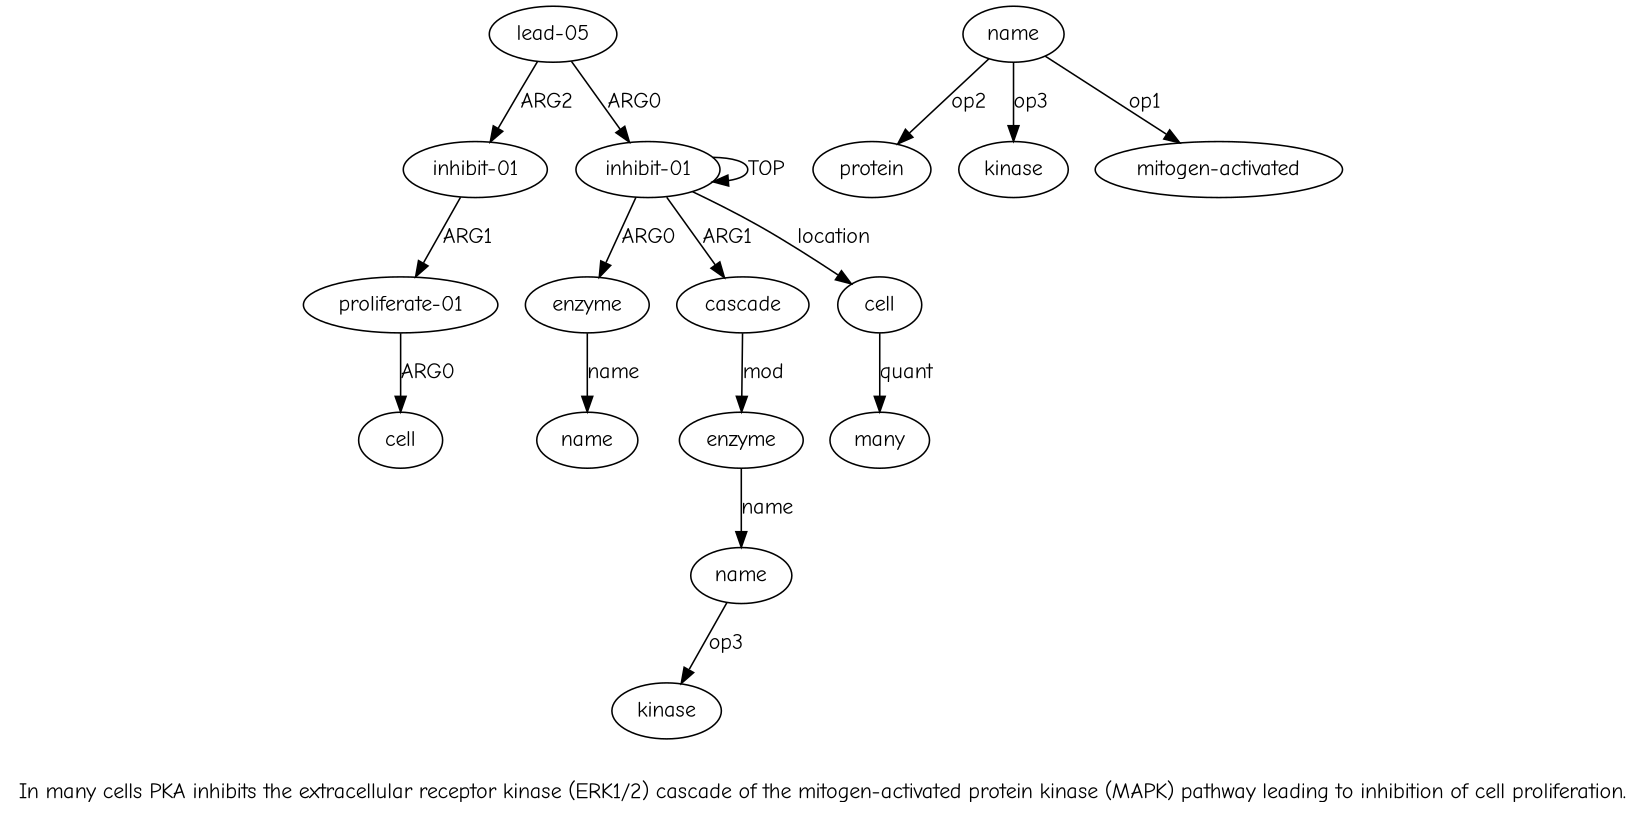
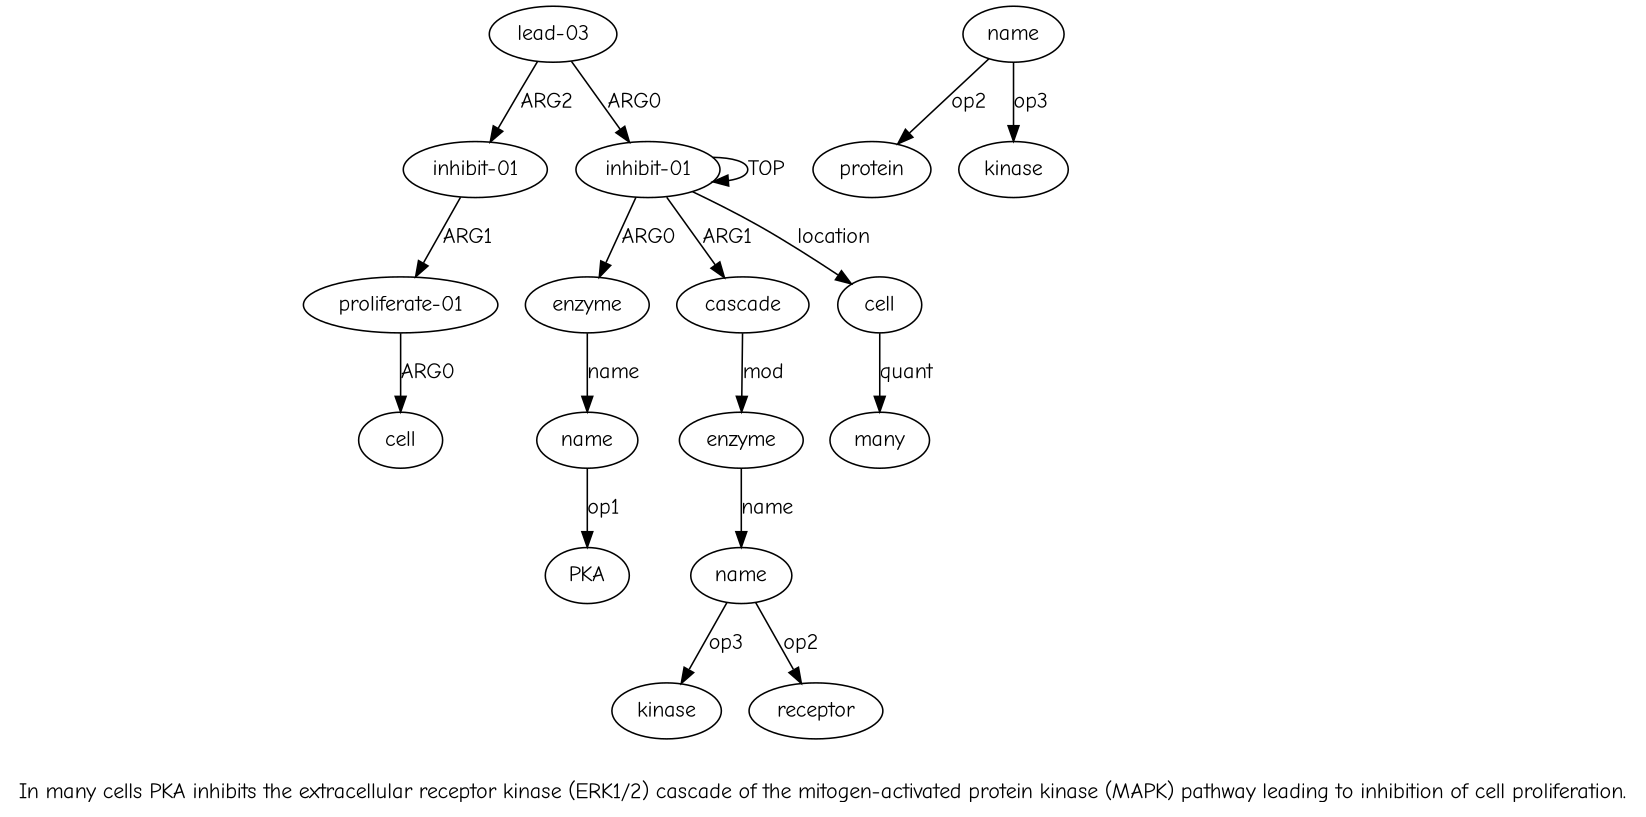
(553, 34) -> (553, 34)
(1219, 170) -> none
none -> (587, 576)
none -> (816, 711)
